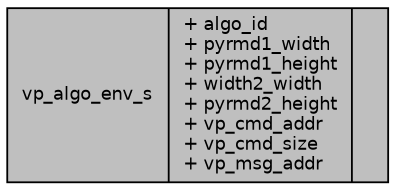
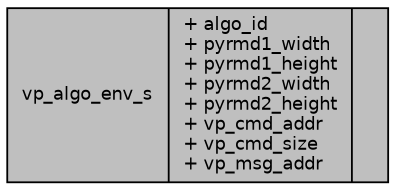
(253, 84) -> (258, 84)
